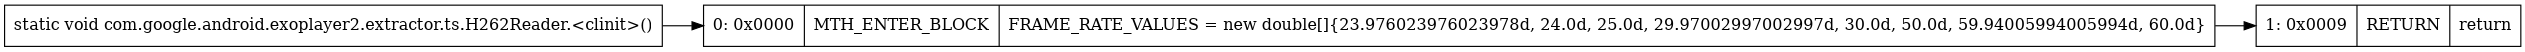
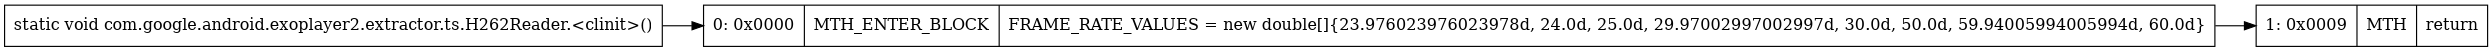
(2403, 25) -> (2387, 25)
